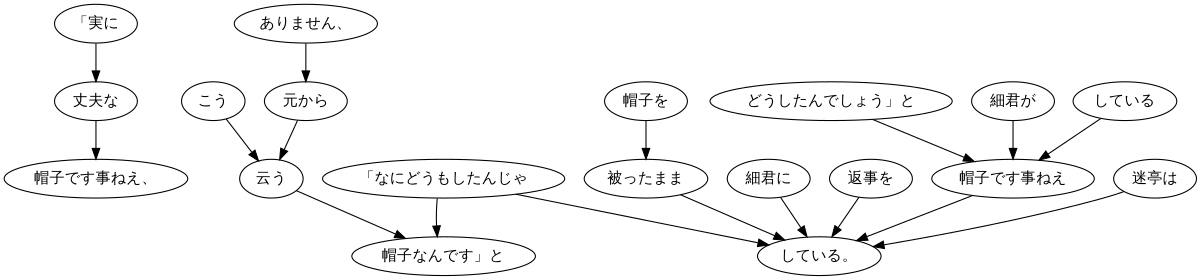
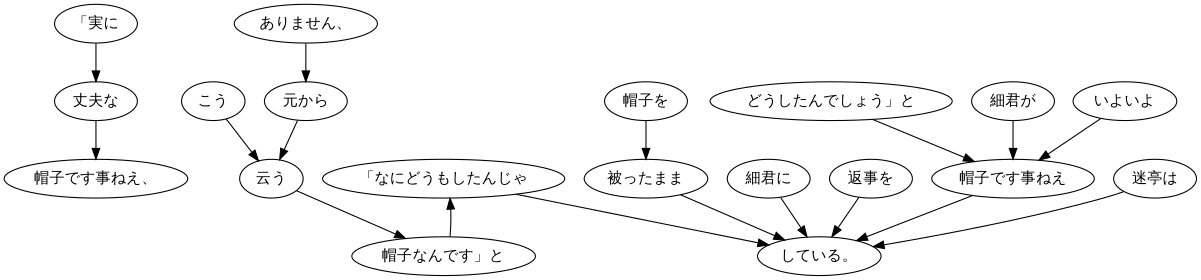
(1125, 101) -> (1125, 101)
(436, 212) -> (451, 223)
